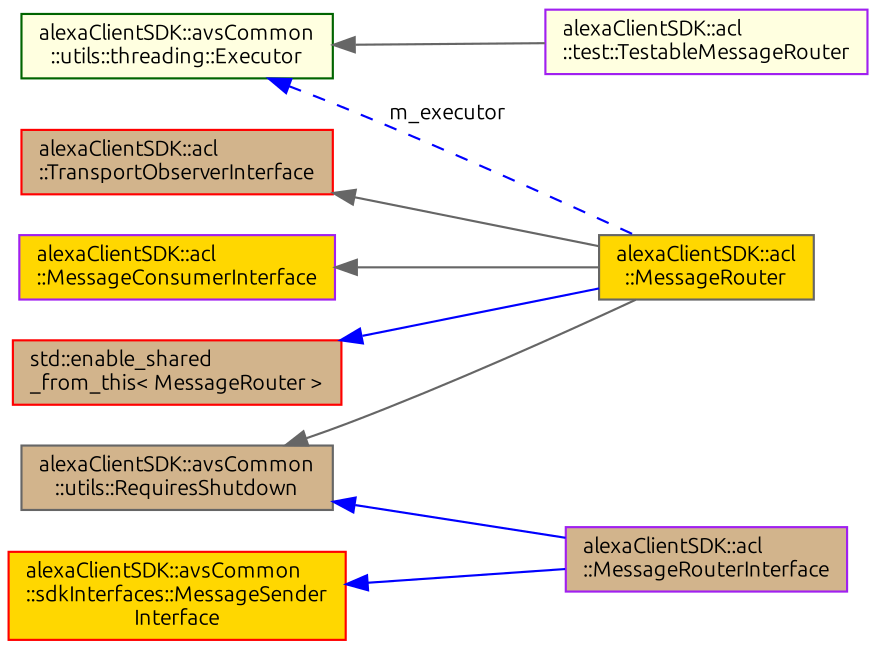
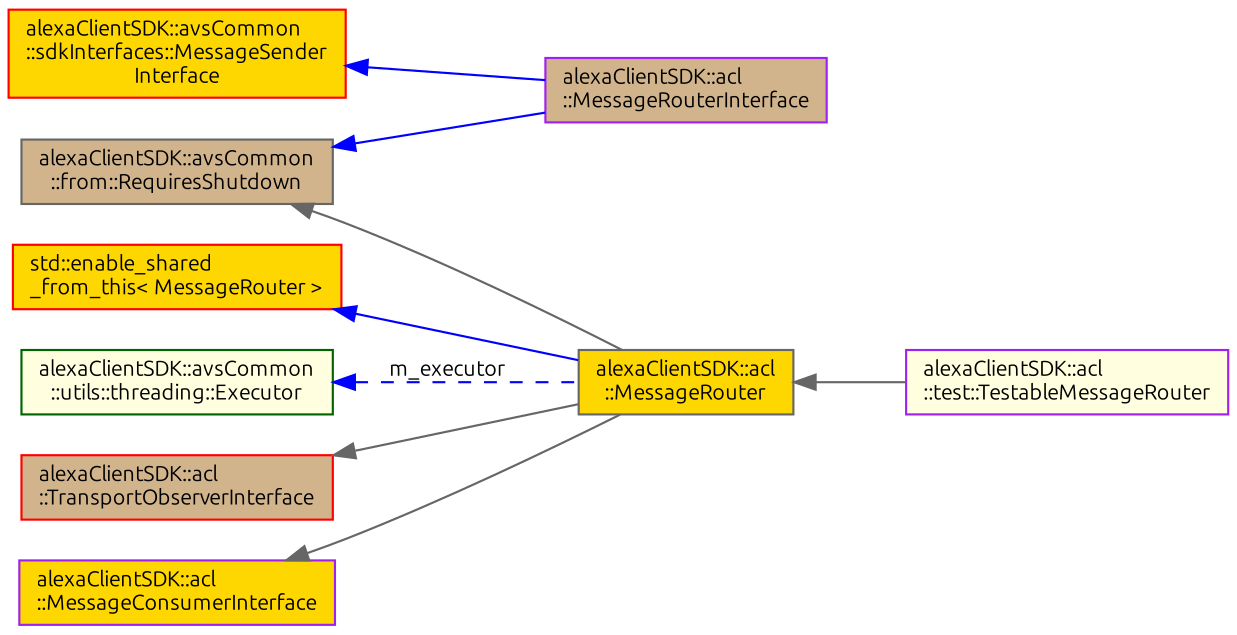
(450, 44) -> (861, 382)
(177, 373) -> (177, 277)
(177, 478) -> (177, 172)
